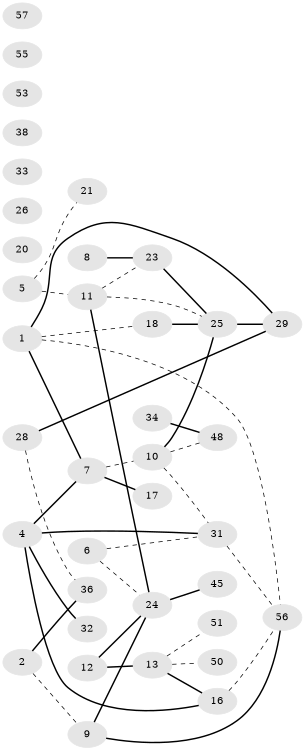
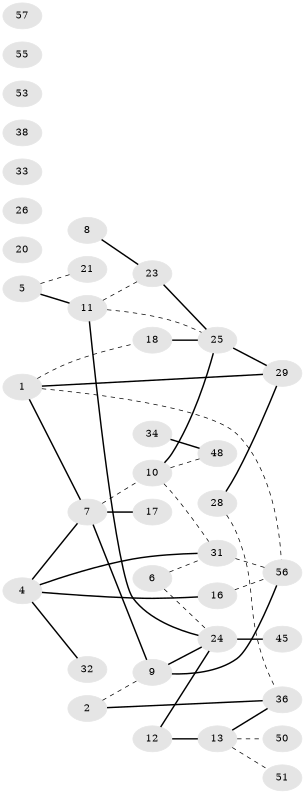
(55, 293) -> (55, 299)
none -> (120, 592)
(185, 683) -> (250, 719)
